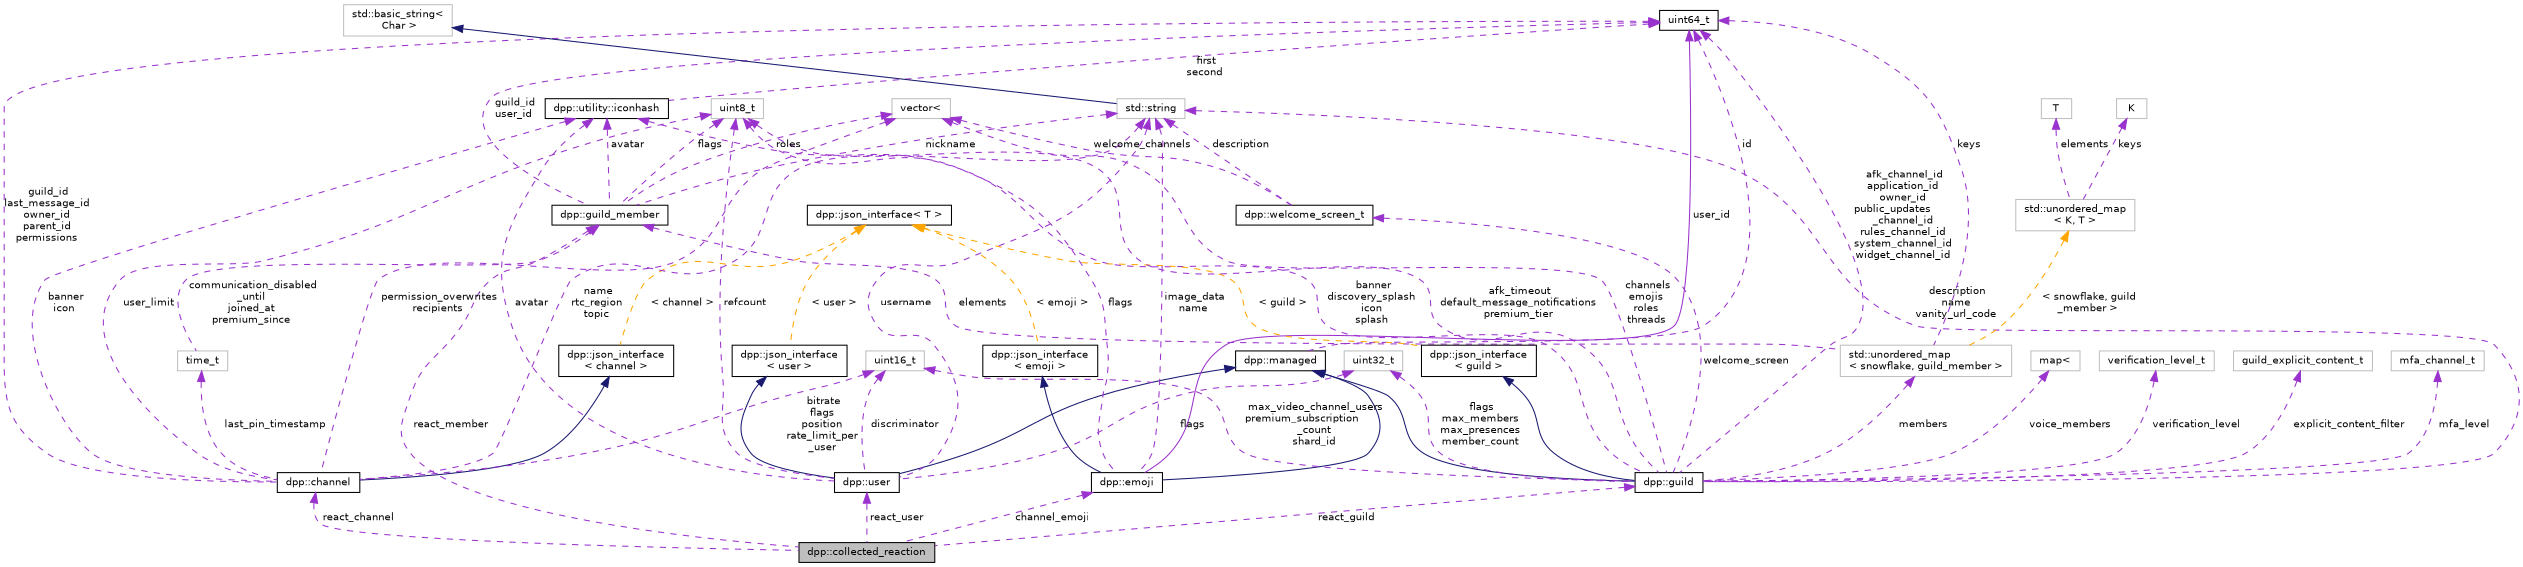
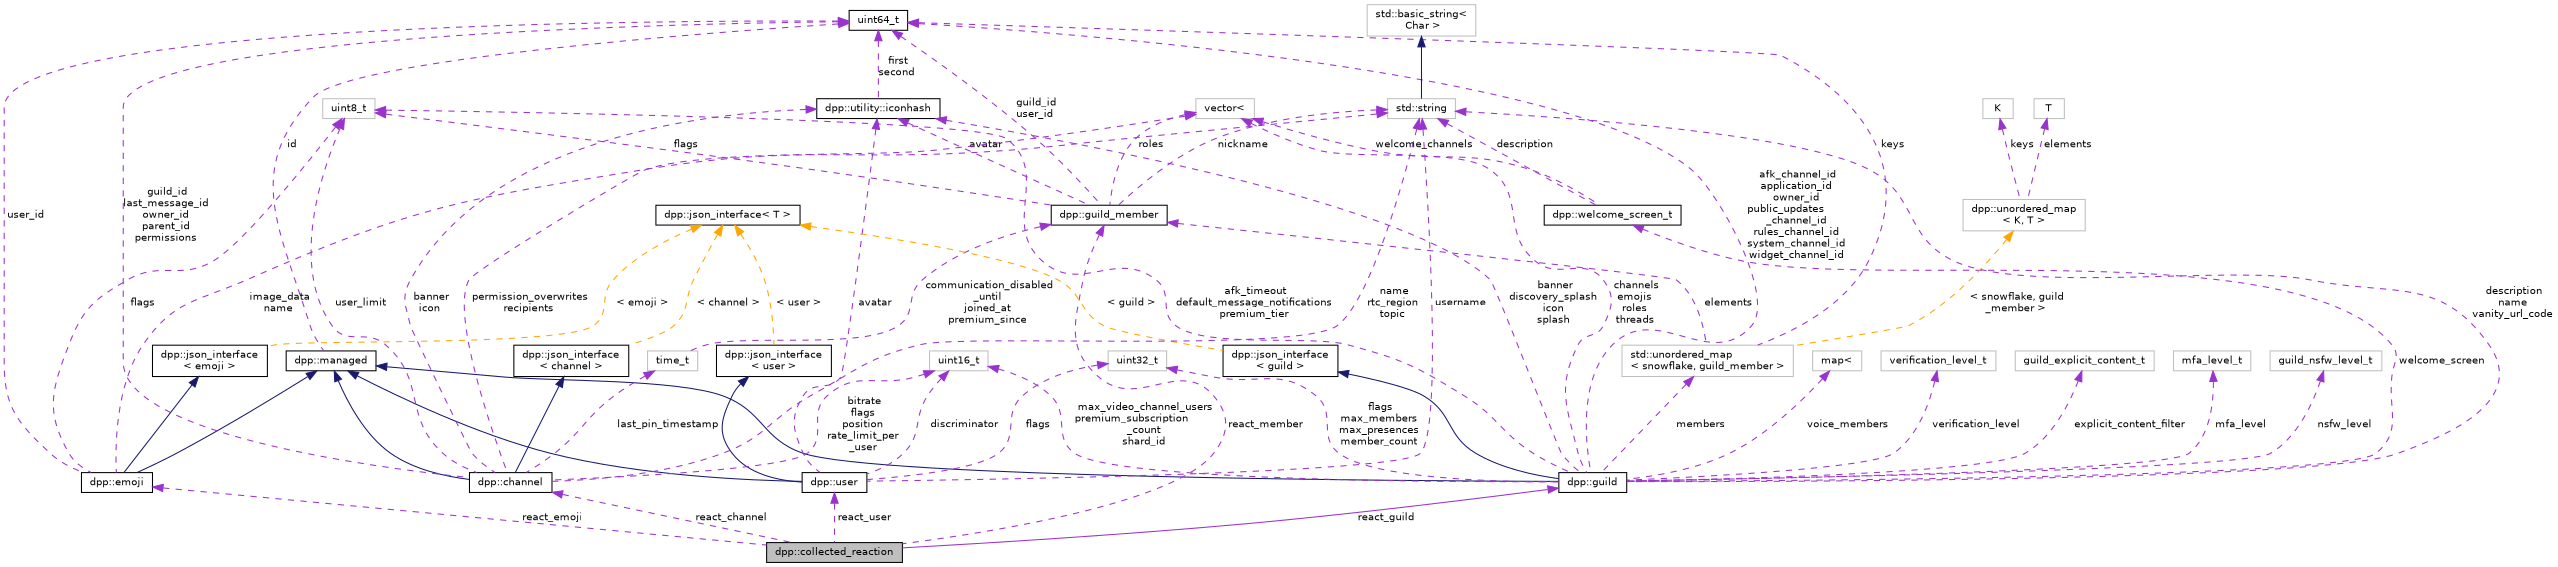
(2075, 215) -> (2024, 215)
(1670, 327) -> (214, 44)
(721, 344) -> none
none -> (2326, 361)
(2438, 361) -> (2212, 361)
none -> (388, 451)
(1280, 517) -> (1226, 526)
(1051, 518) -> (551, 518)
